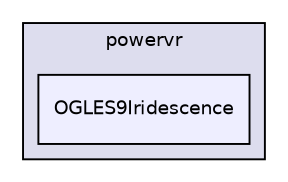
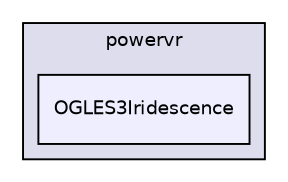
(144, 109) -> (144, 109)
